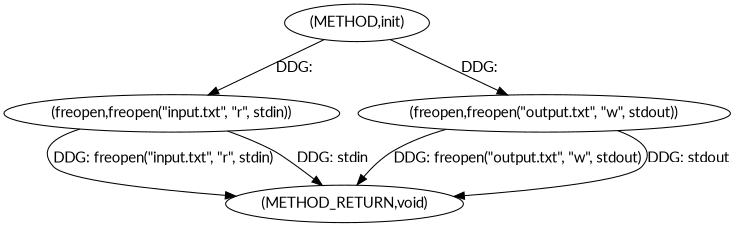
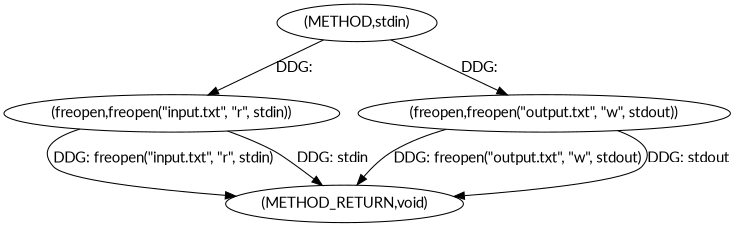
(357, 23) -> (357, 23)
